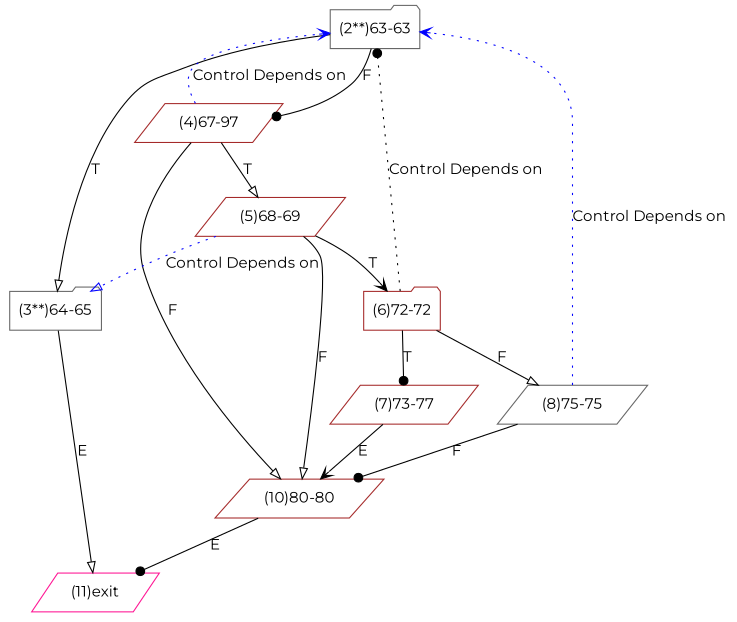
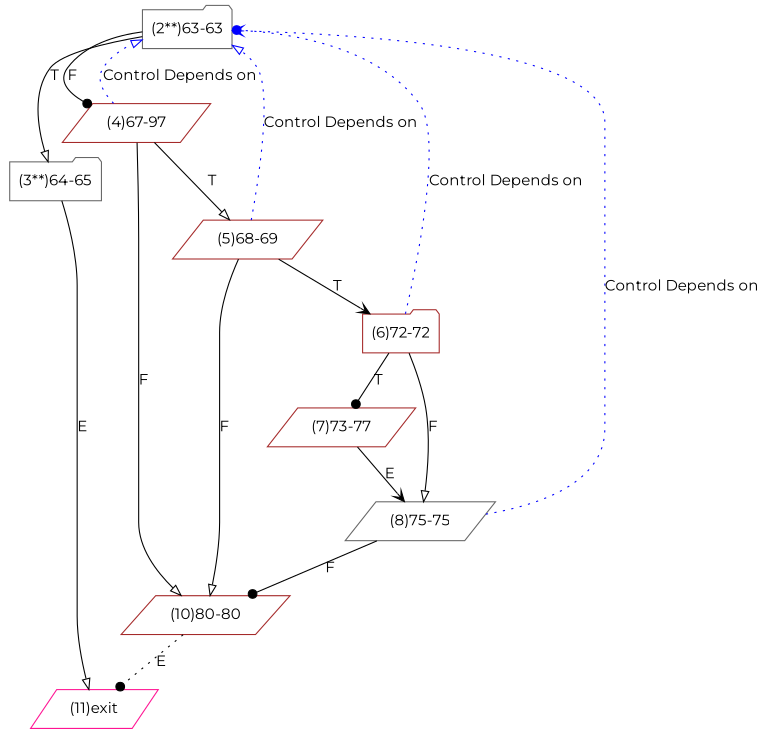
(235, 48) -> (103, 69)
(389, 174) -> (422, 111)
(157, 259) -> (263, 133)
(356, 448) -> (377, 470)
(201, 544) -> (154, 659)
